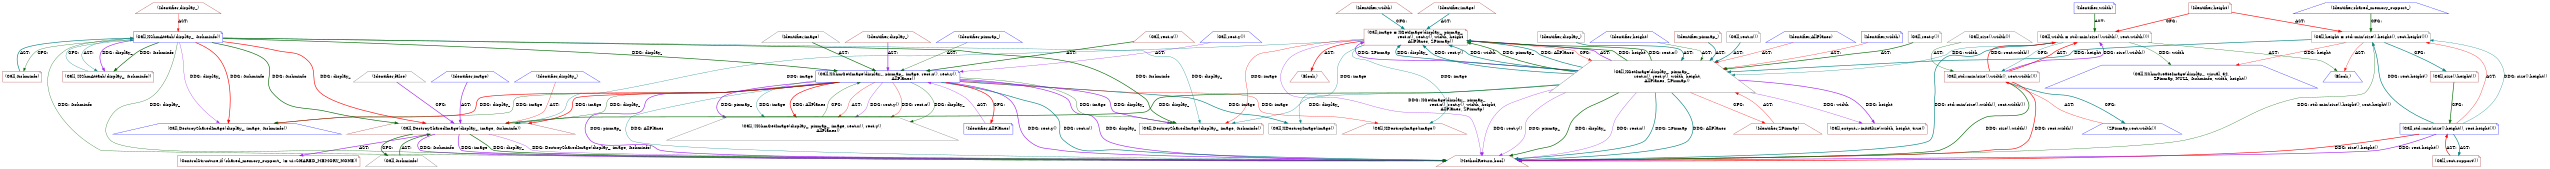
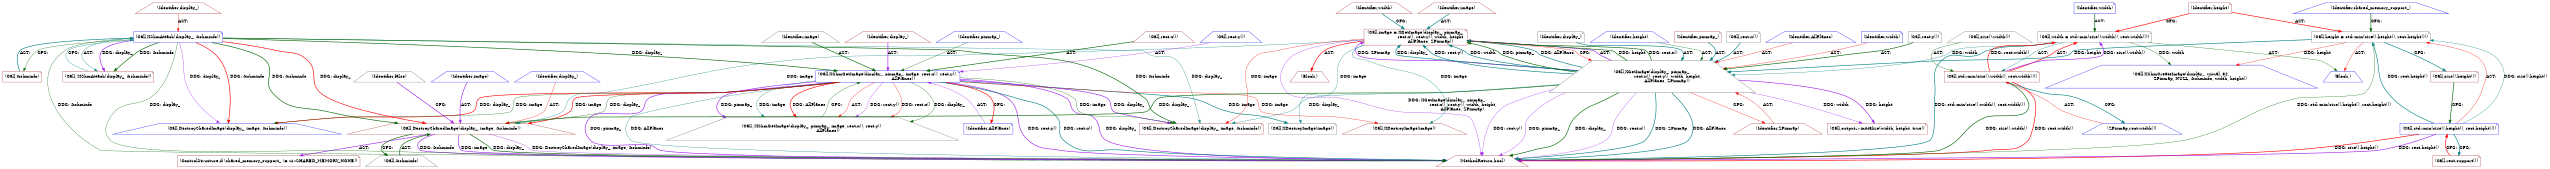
(2044, 53) -> (2044, 53)
(2452, 148) -> (2452, 148)
(2466, 148) -> (2466, 148)
